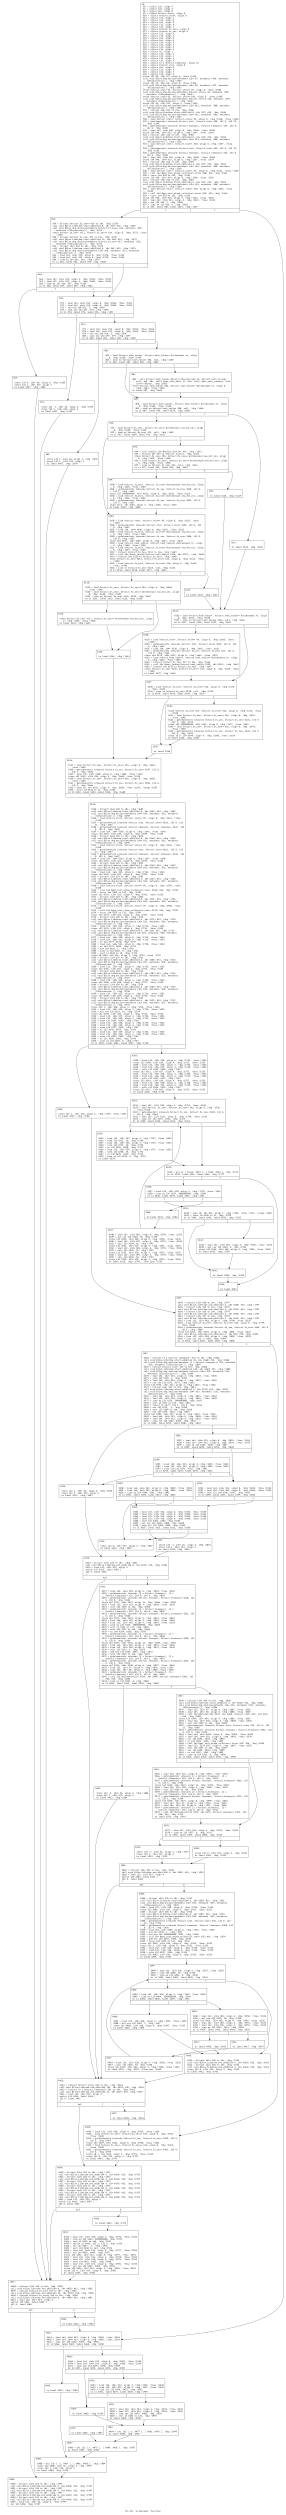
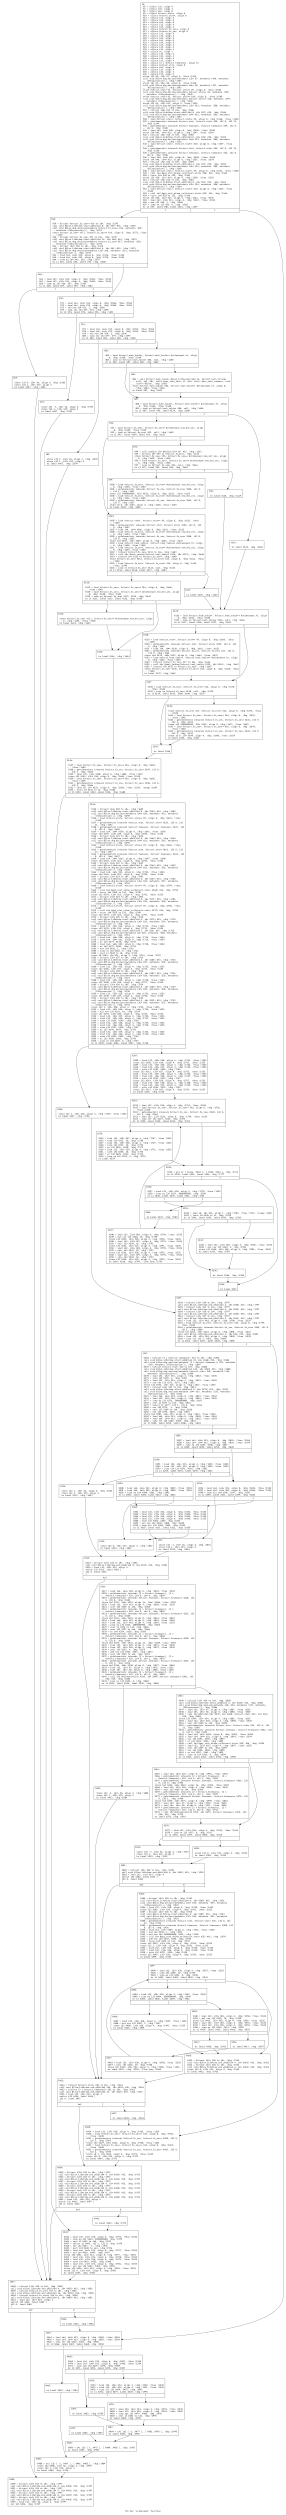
none -> (52, 1515)
none -> (215, 1521)
